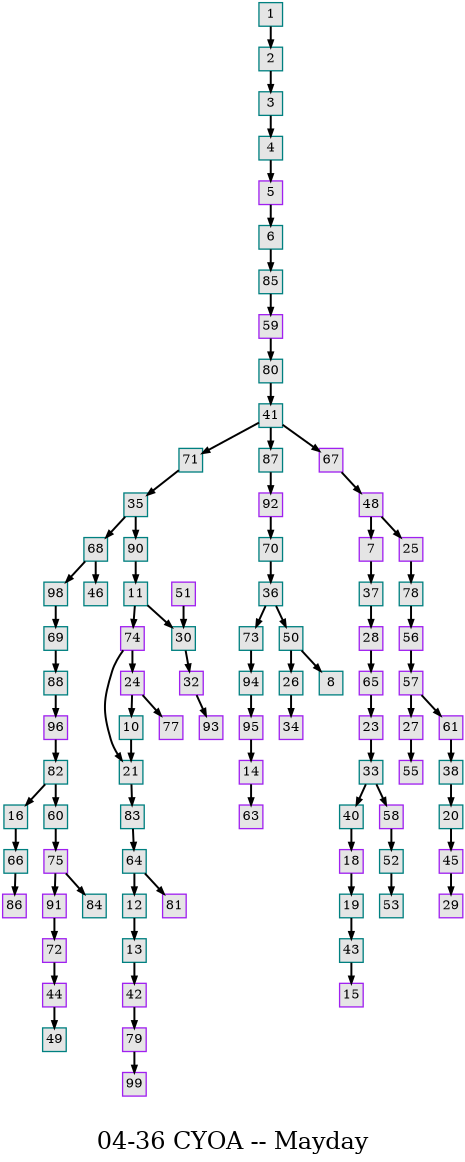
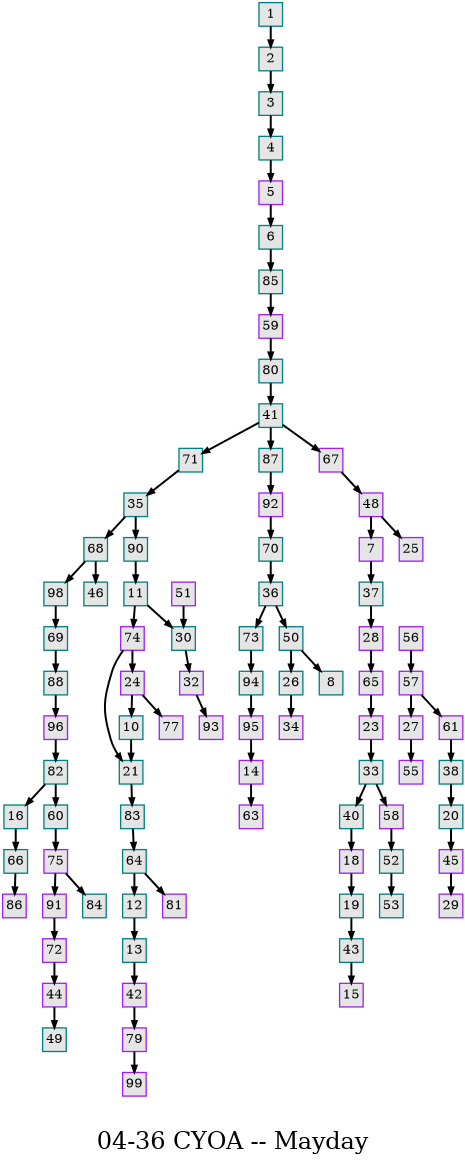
(411, 594) -> none
